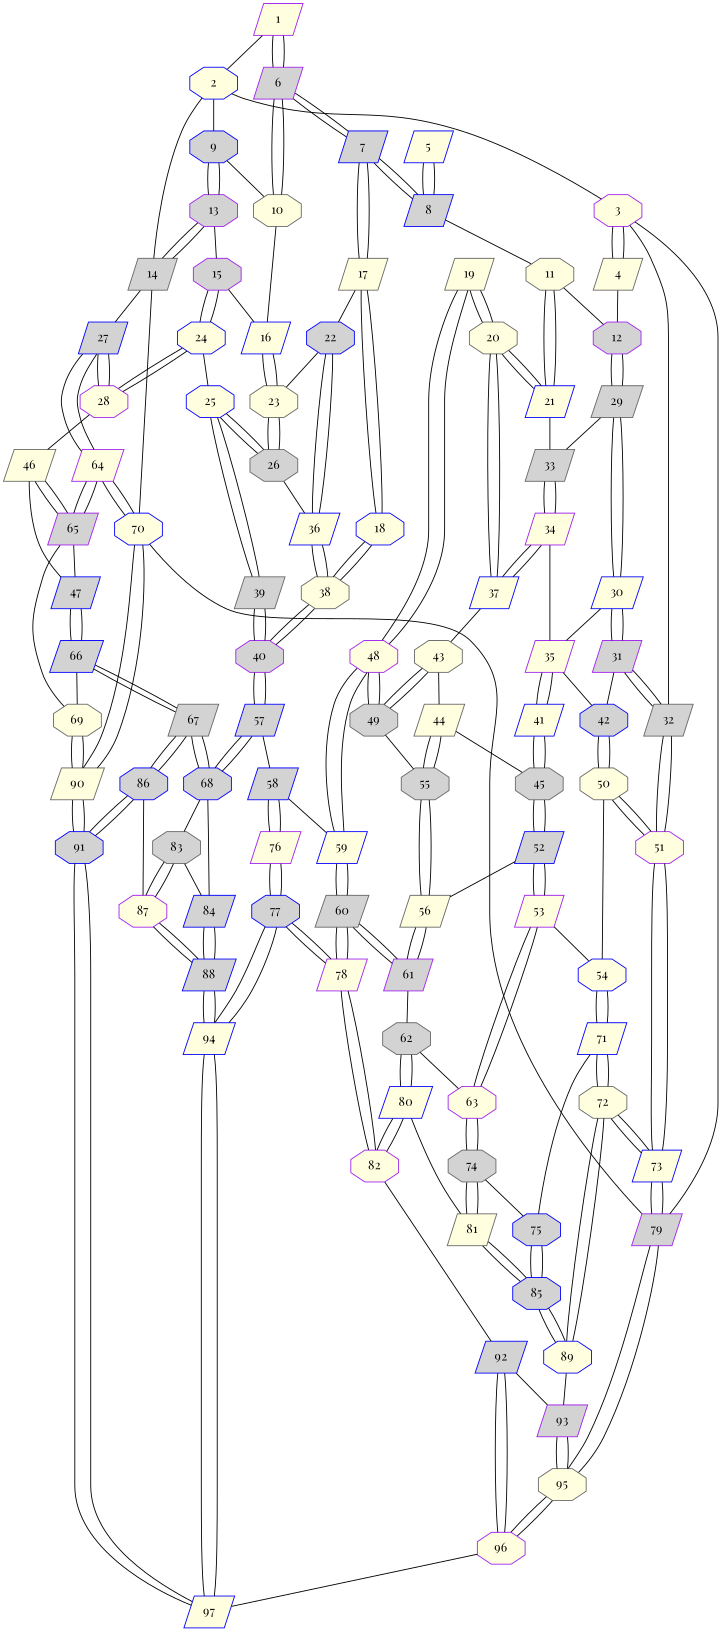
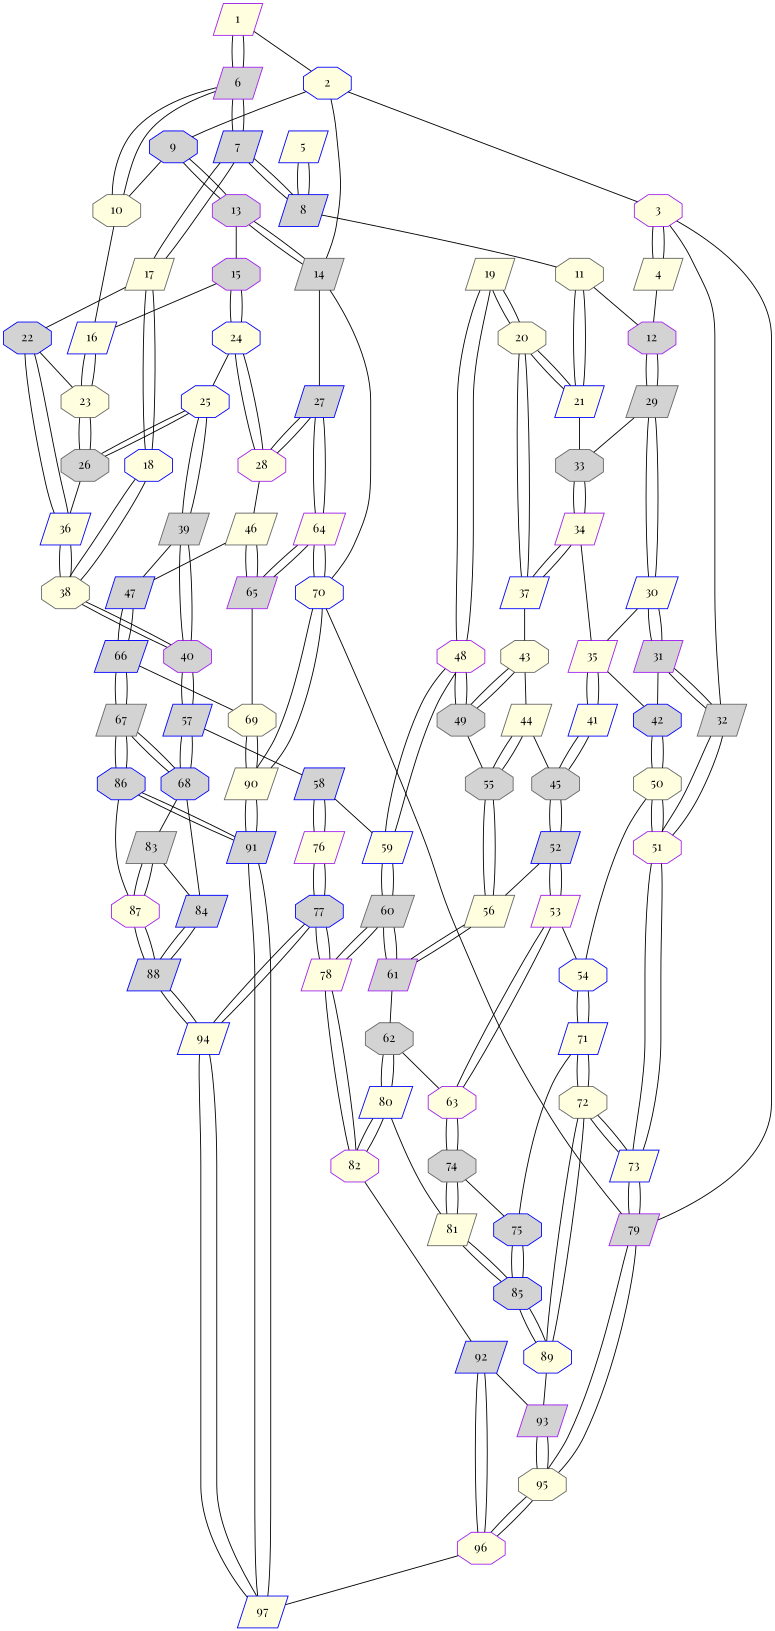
(550, 465) -> (579, 465)
(74, 561) -> (157, 561)
(79, 848) -> (251, 848)
(177, 848) -> (151, 848)
